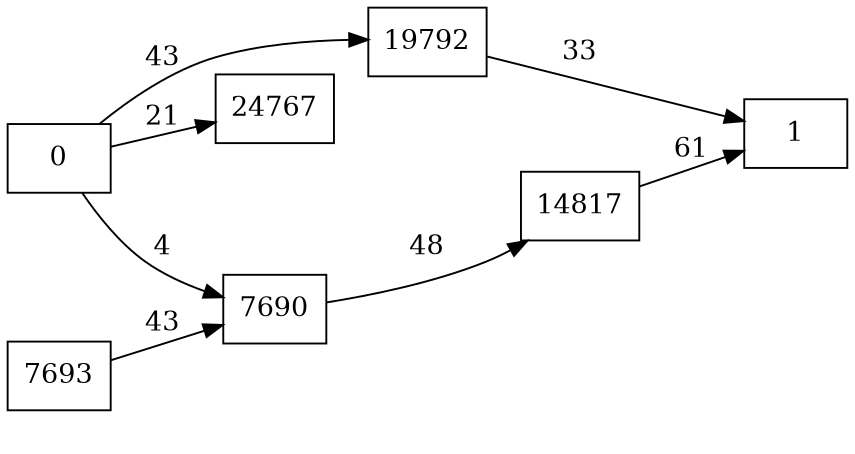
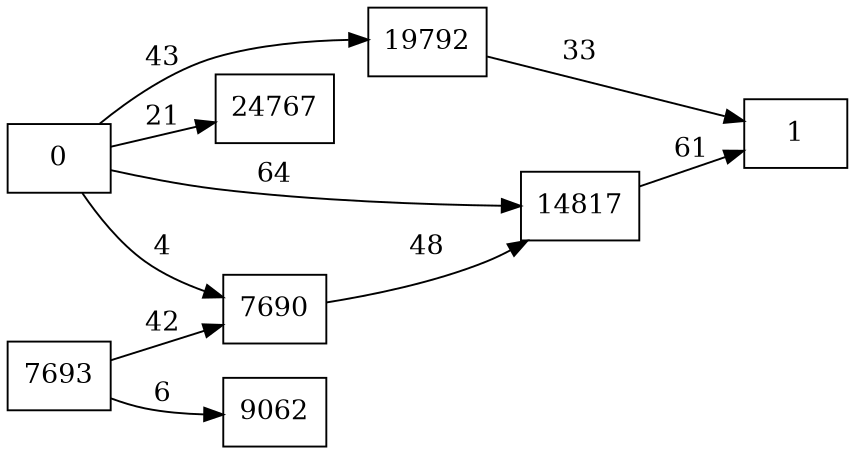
none -> (305, 197)
(163, 323) -> (163, 323)
none -> (275, 412)
